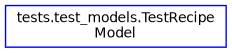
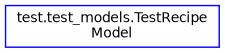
(116, 26) -> (112, 26)
